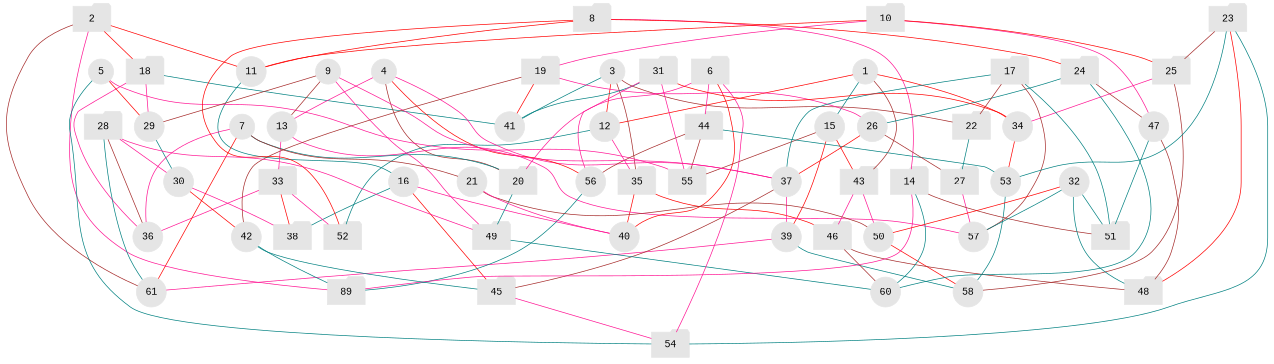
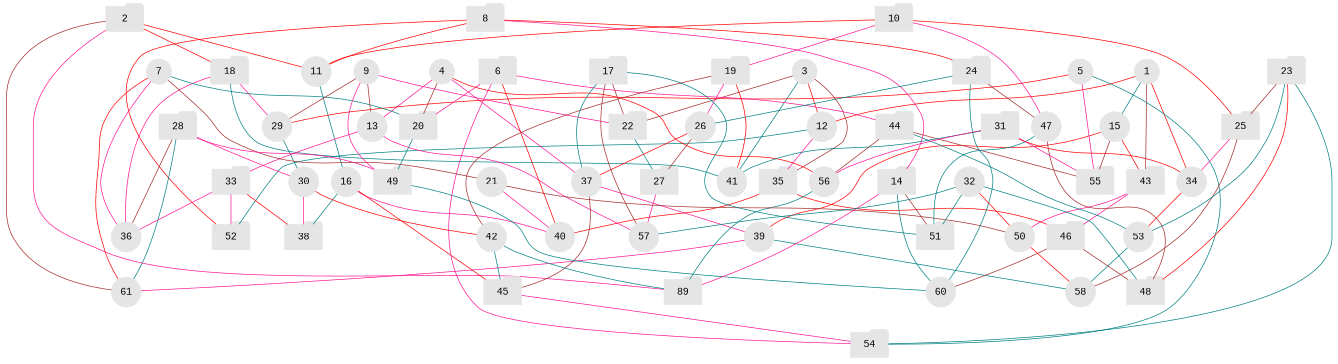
(448, 138) -> (516, 106)
